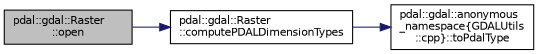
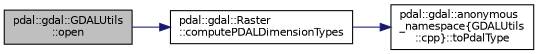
(68, 27) -> (68, 27)
